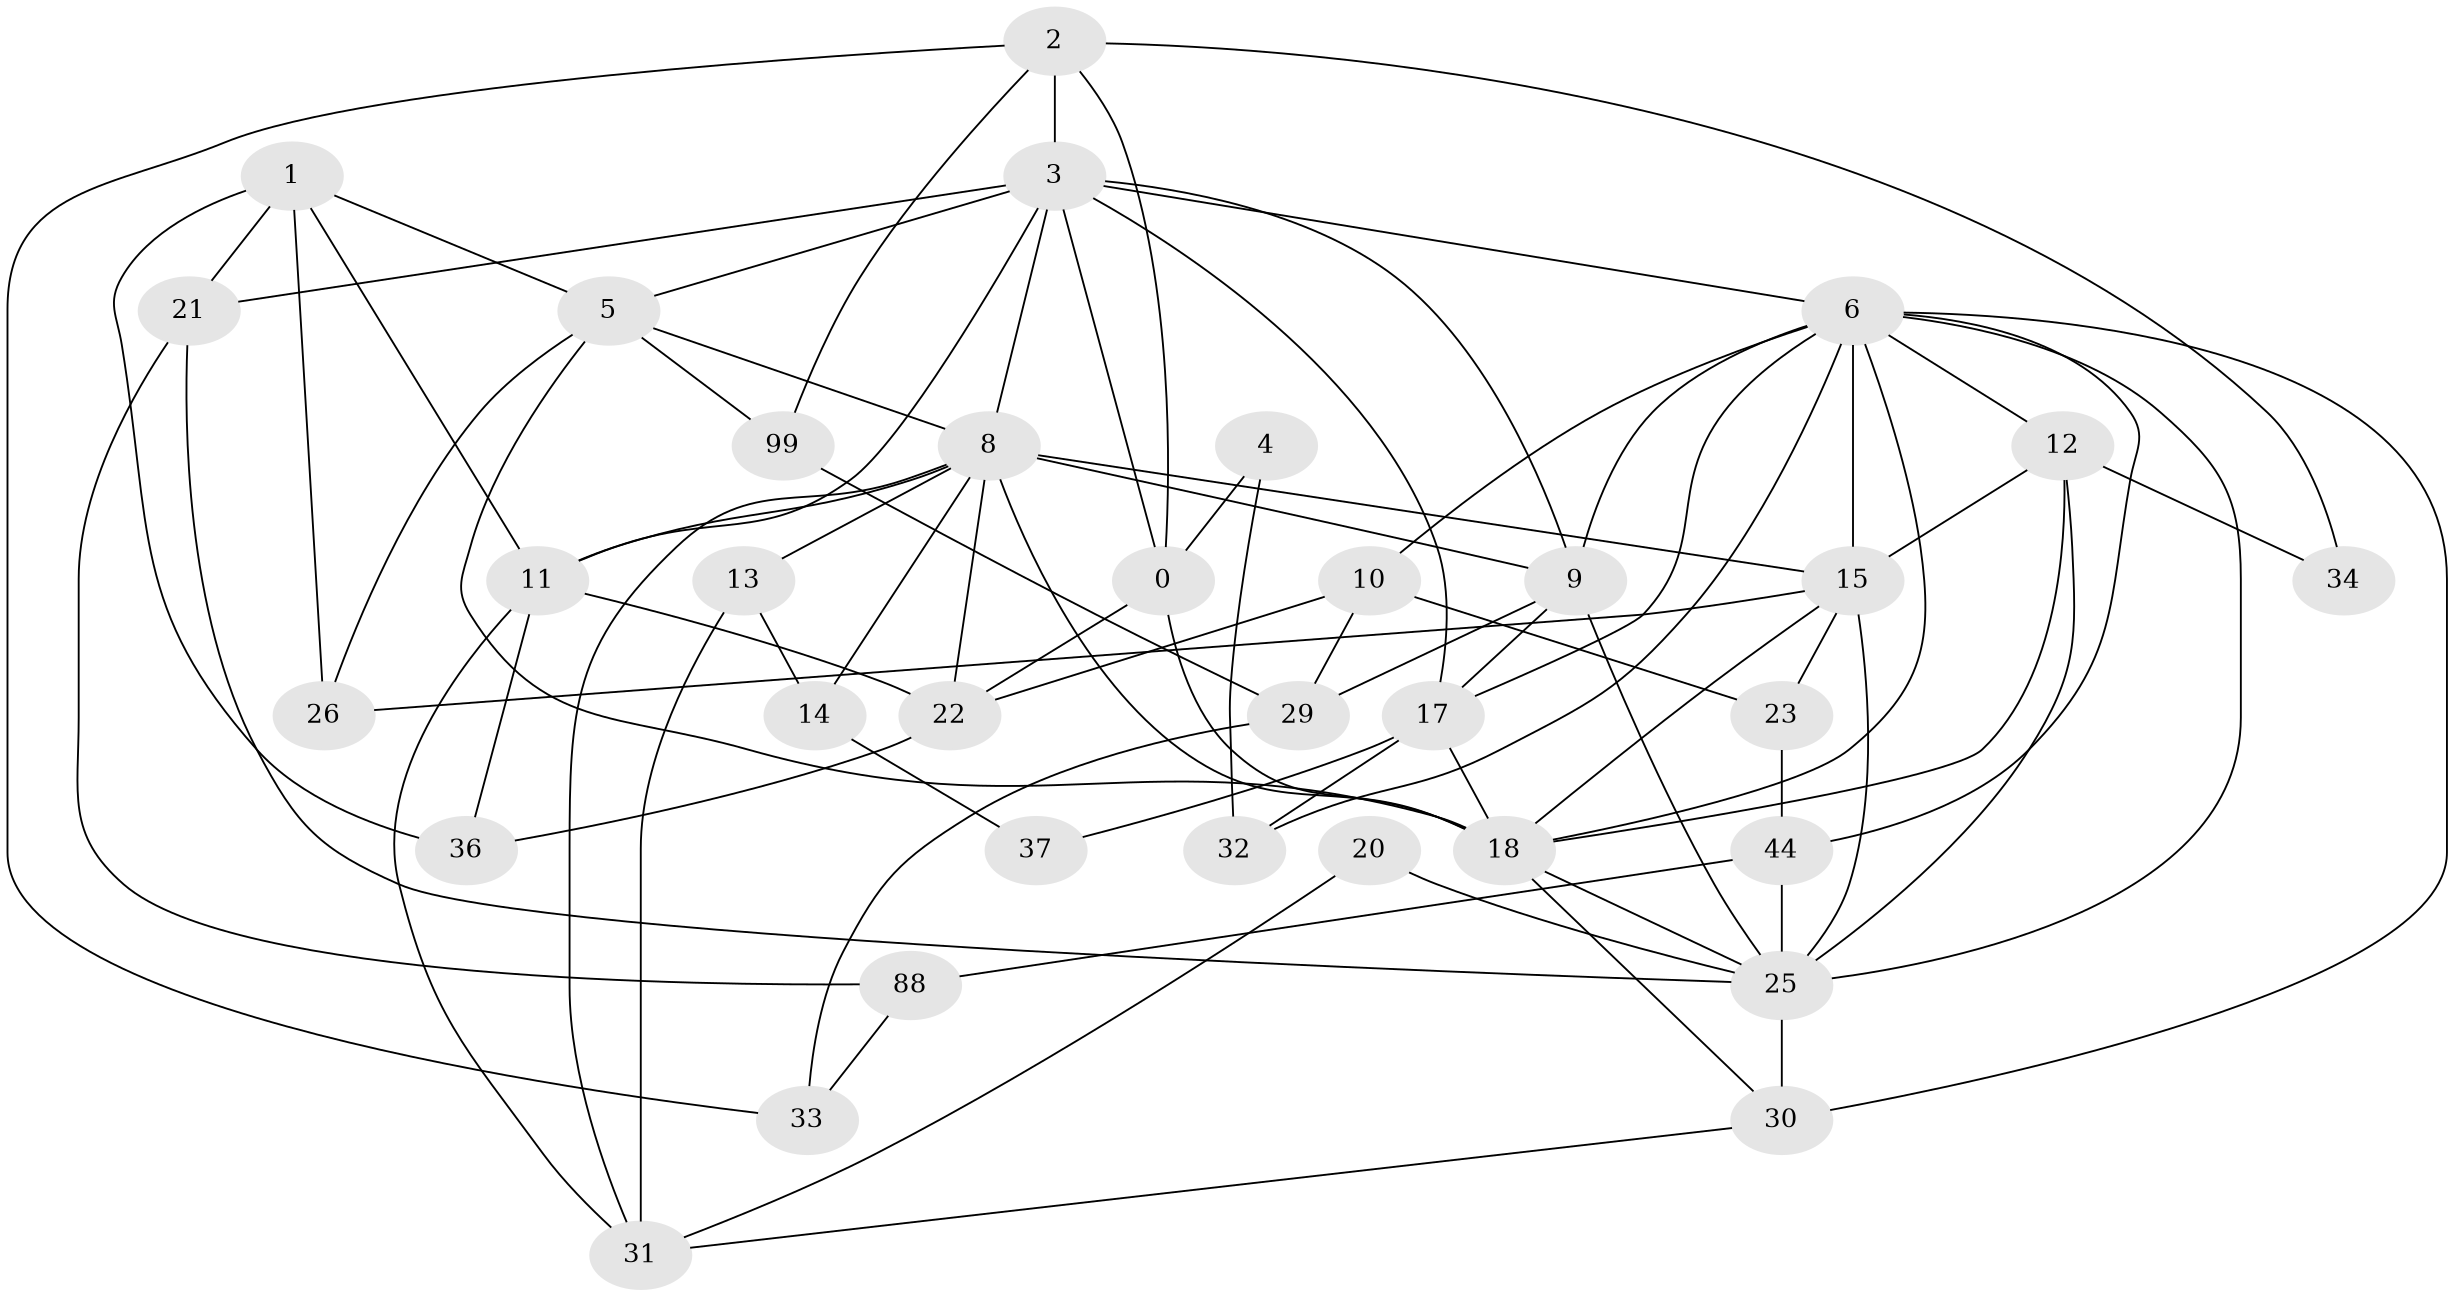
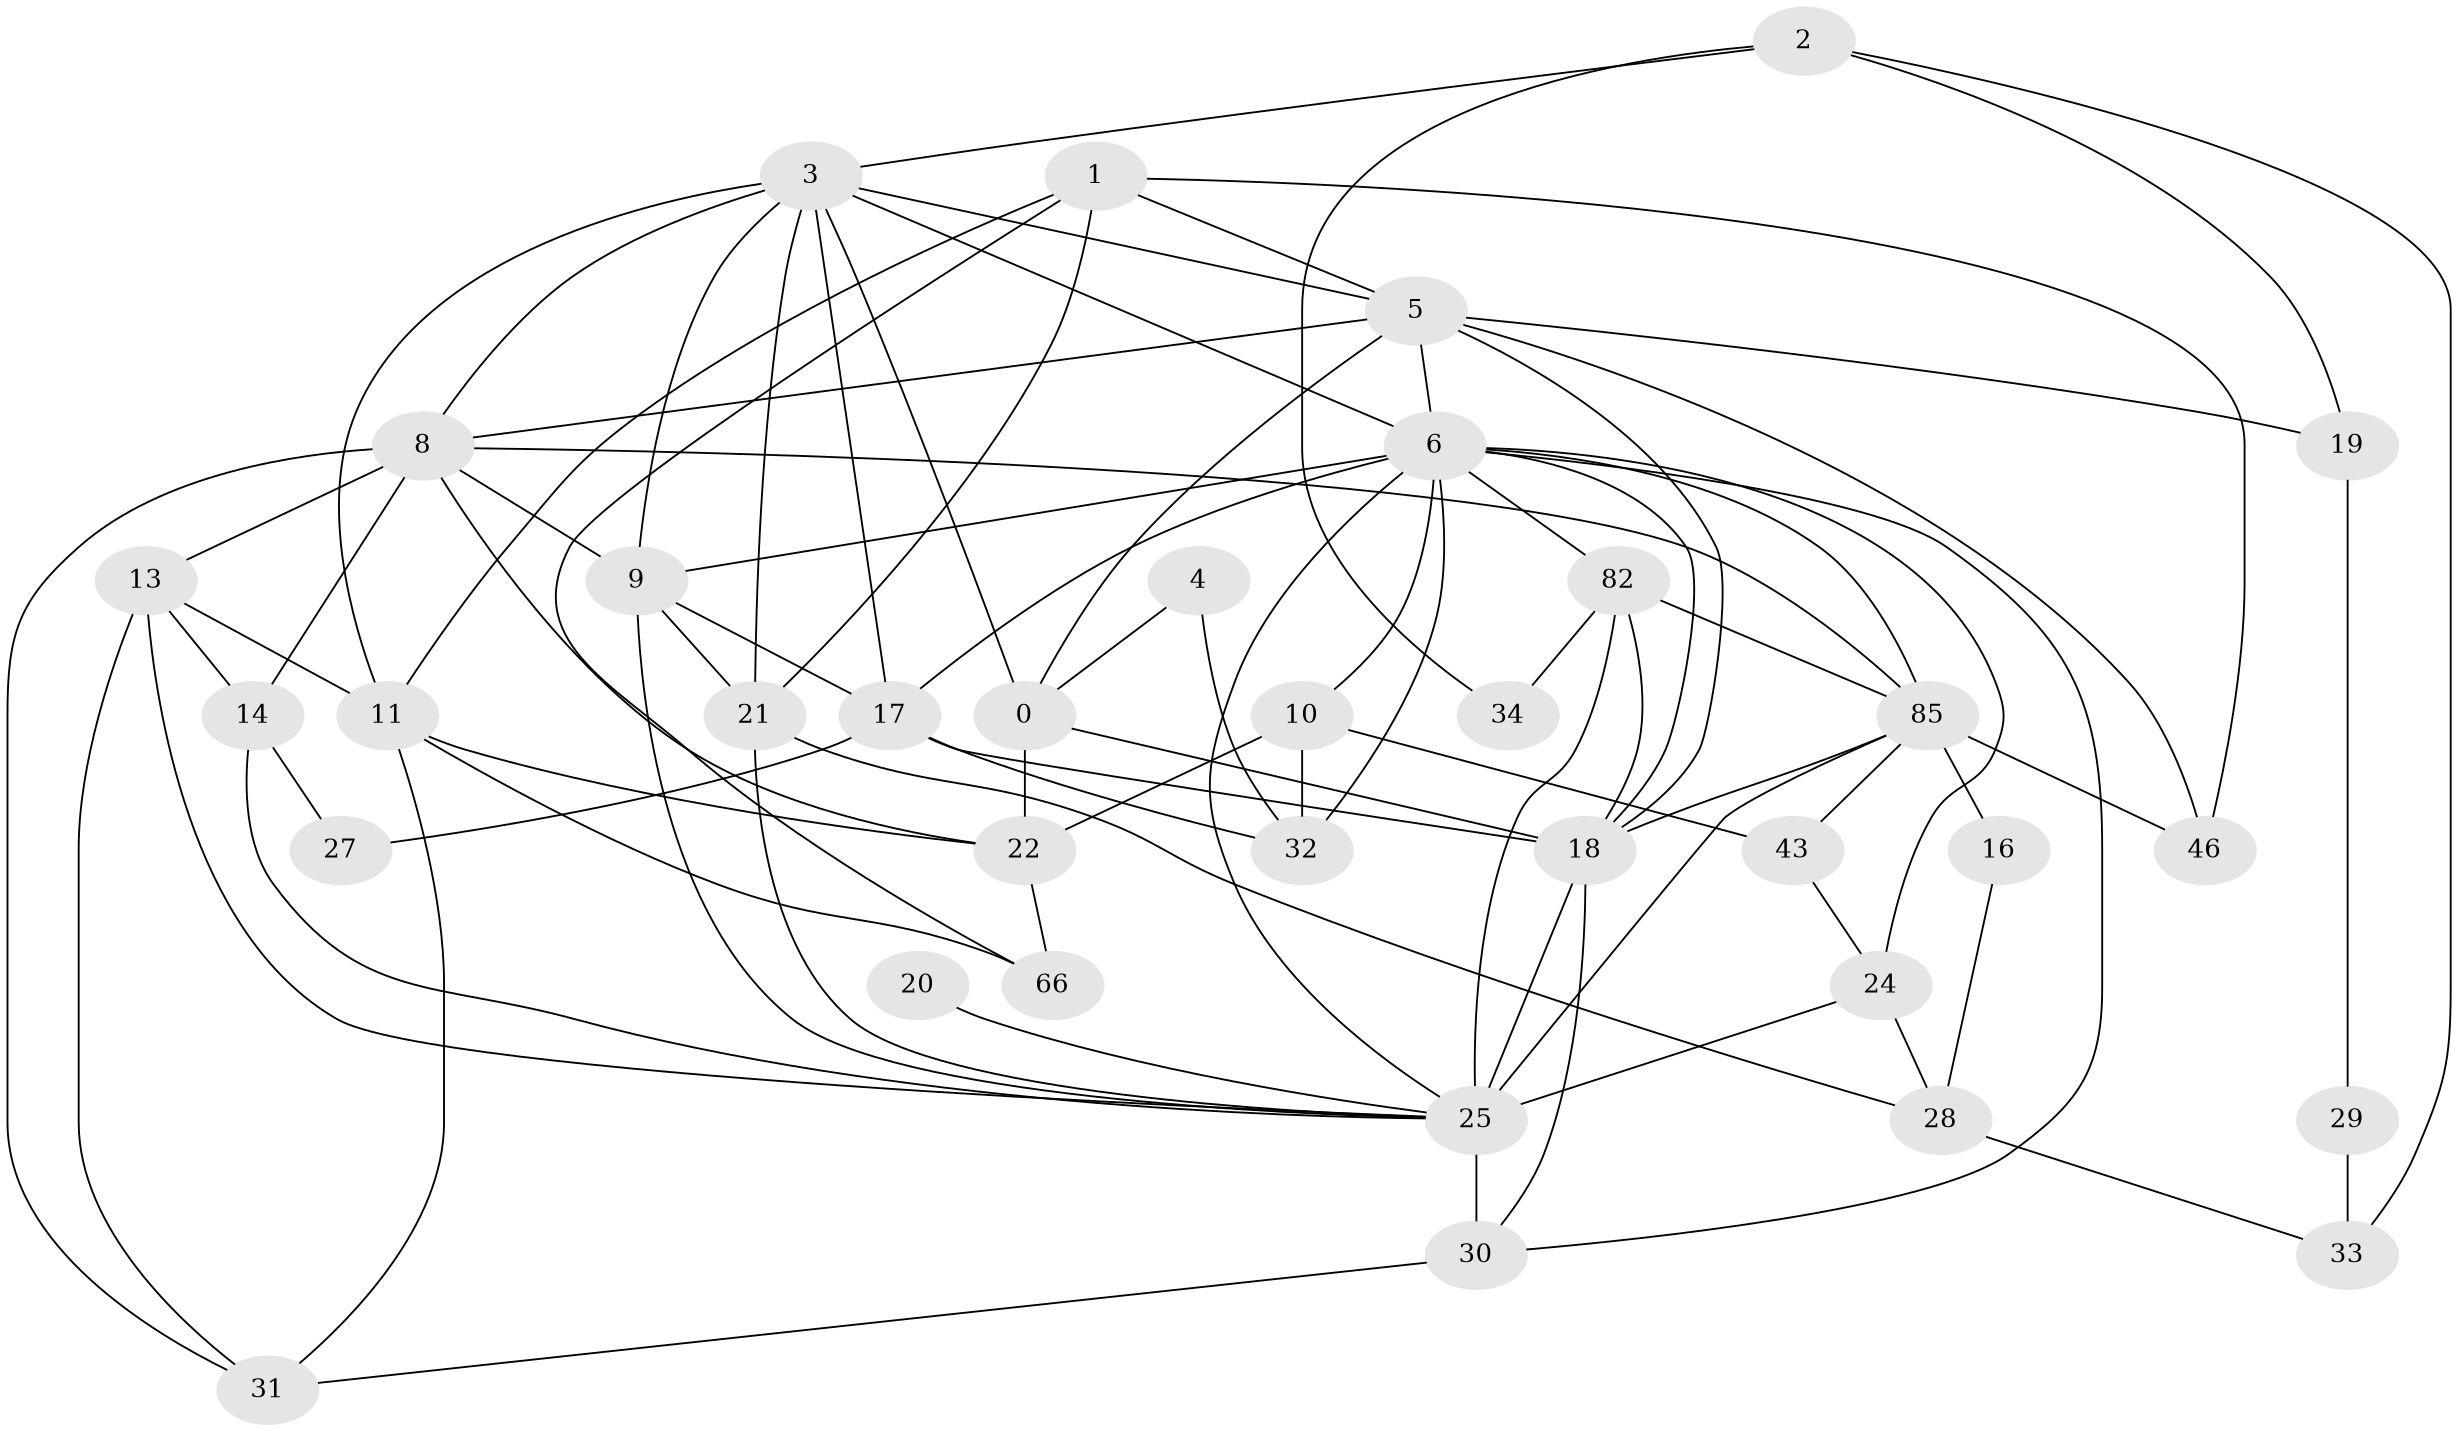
(1158, 301) -> (1171, 506)
none -> (1426, 378)
(783, 446) -> (2348, 446)
(2063, 446) -> (1619, 581)
(763, 513) -> (267, 648)
(1853, 581) -> (1928, 716)
(1333, 650) -> (1302, 770)
(1432, 651) -> (696, 648)
(324, 716) -> (2205, 851)
(1782, 716) -> (1793, 851)
(1157, 730) -> none
(467, 851) -> (1053, 986)
(1036, 851) -> (341, 851)
(1782, 851) -> (1881, 986)
none -> (1999, 851)
(911, 986) -> (1941, 1120)
none -> (759, 1059)
none -> (649, 1070)
(1019, 1075) -> none
